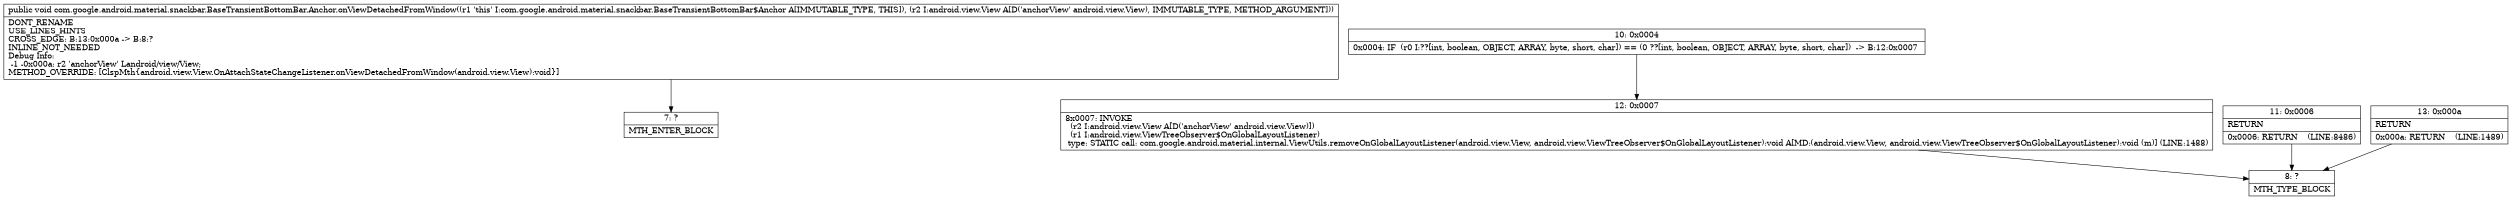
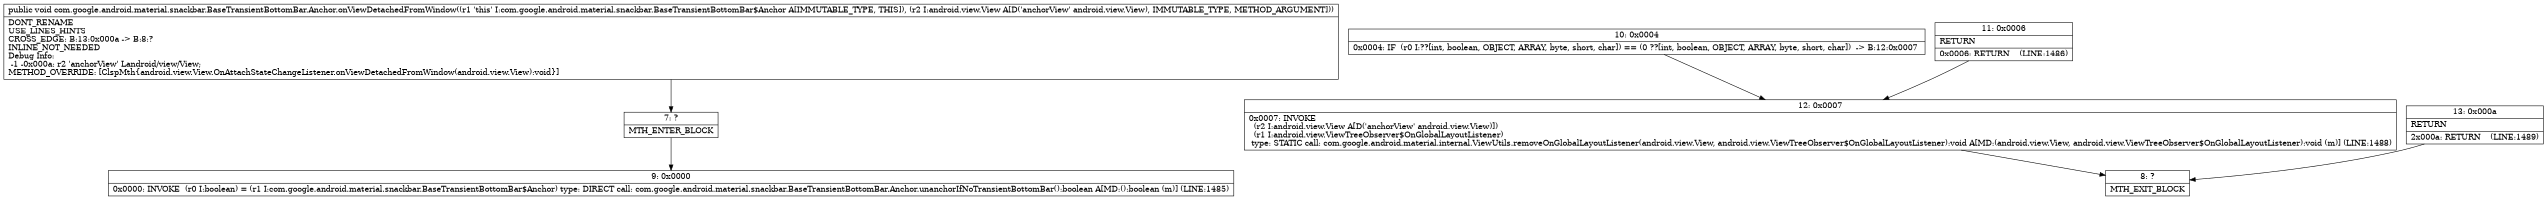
(1101, 119) -> (1285, 119)
(2292, 137) -> (2004, 54)
(2439, 137) -> (2475, 137)
(2292, 155) -> (1929, 80)
none -> (671, 183)
(2292, 189) -> (2148, 189)
